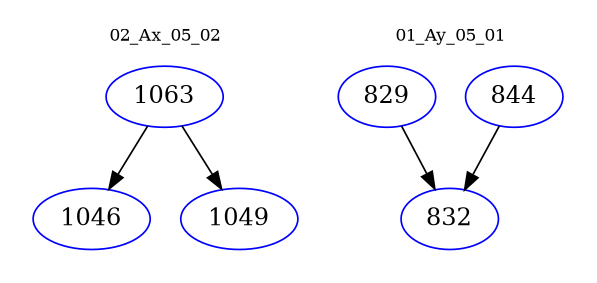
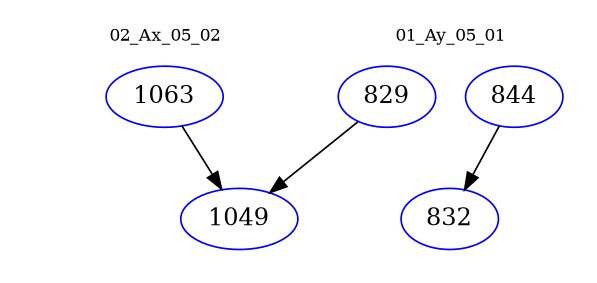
(414, 150) -> (335, 140)
(92, 219) -> none
